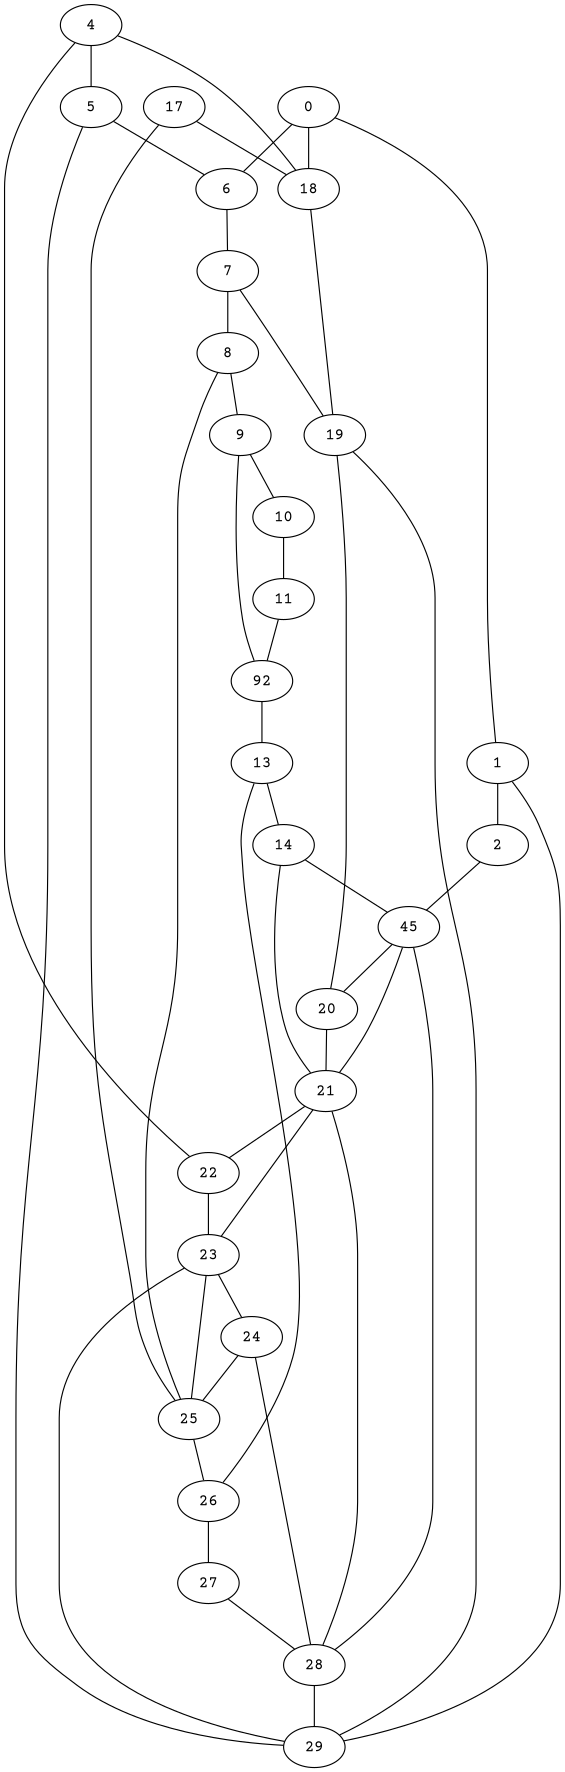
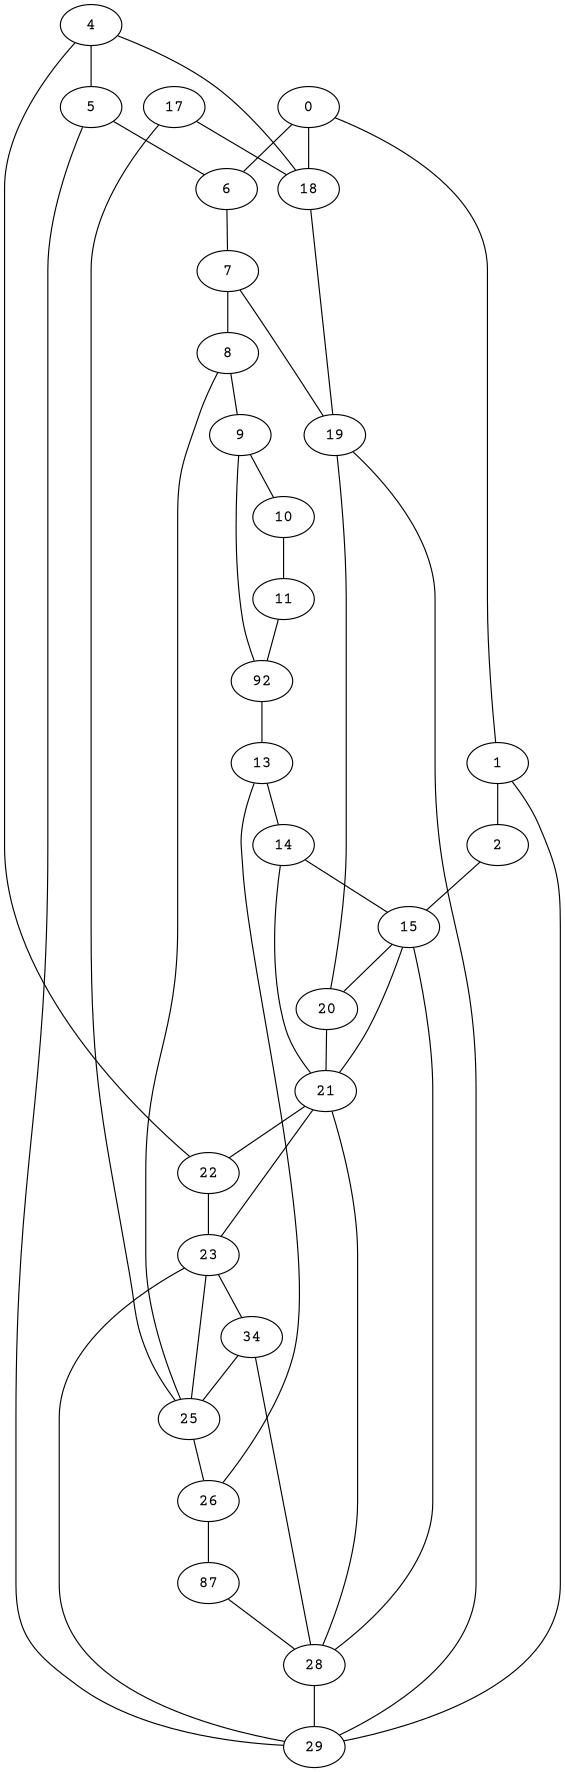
(409, 927) -> (409, 927)
(252, 1337) -> (252, 1337)
(208, 1583) -> (208, 1583)
